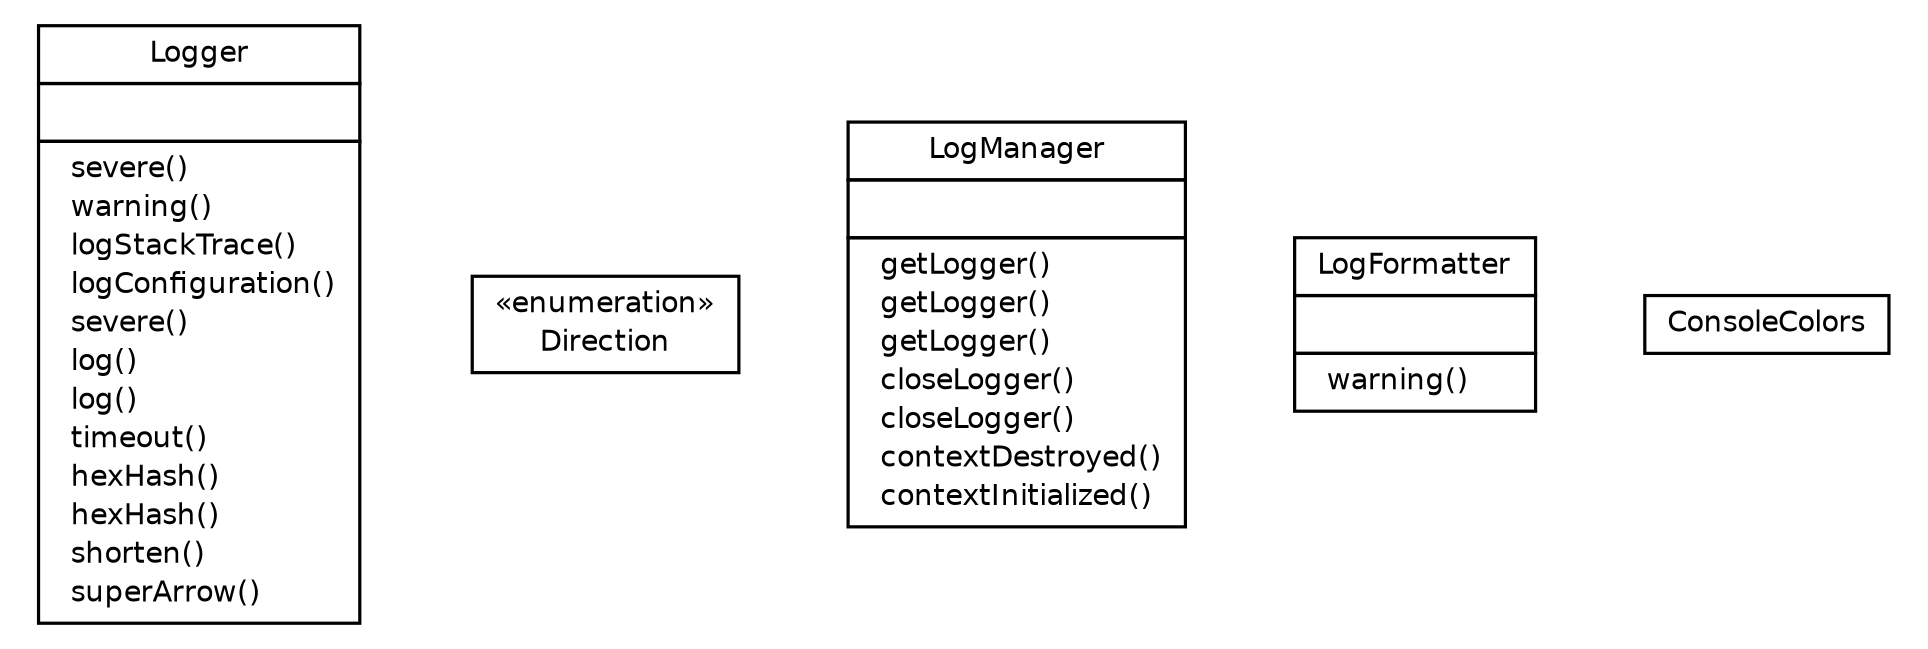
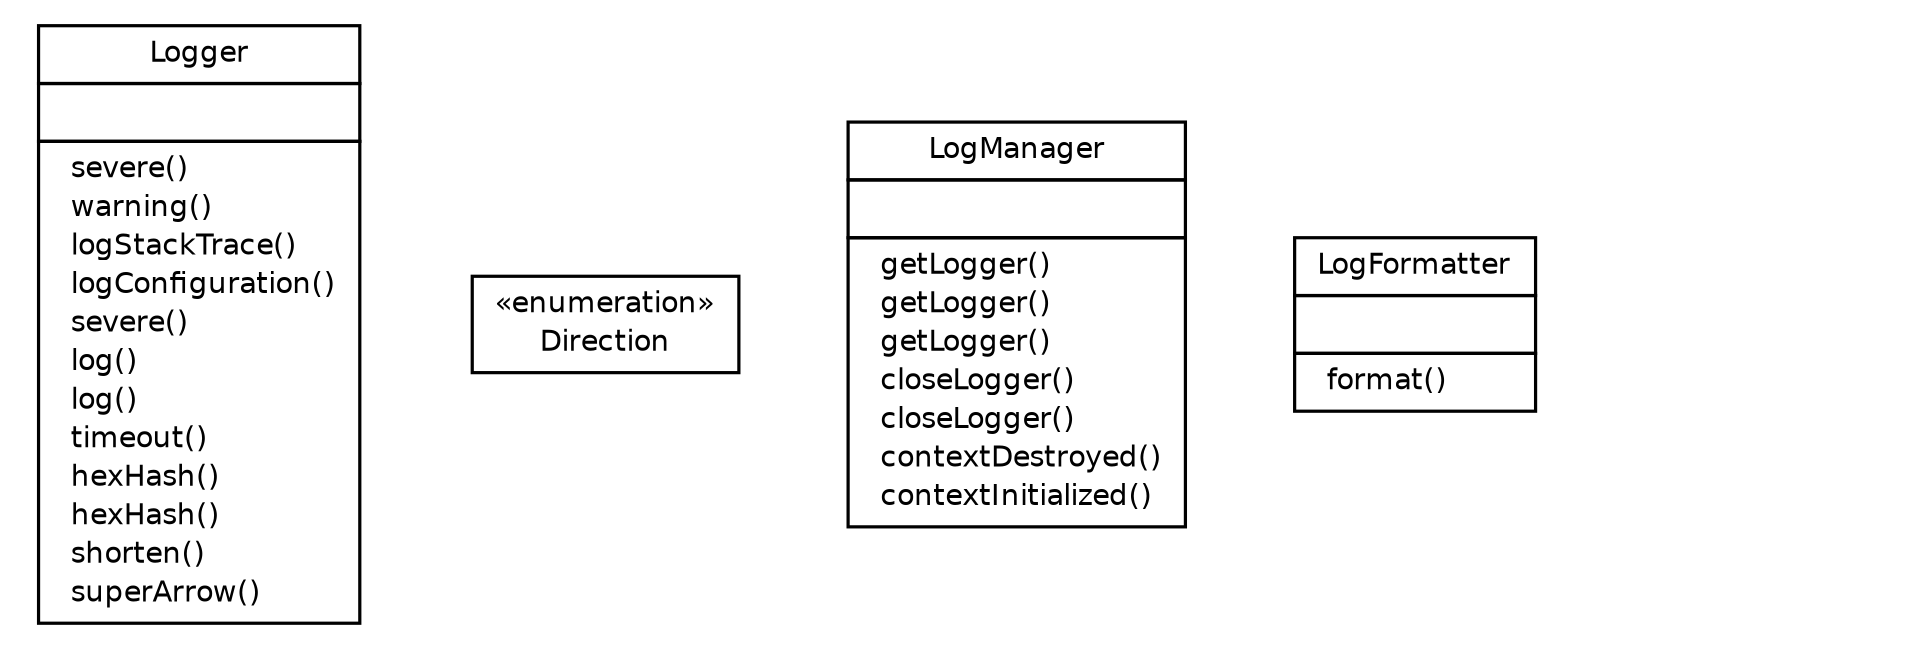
(1767, 324) -> none
(1394, 381) -> (1383, 381)
